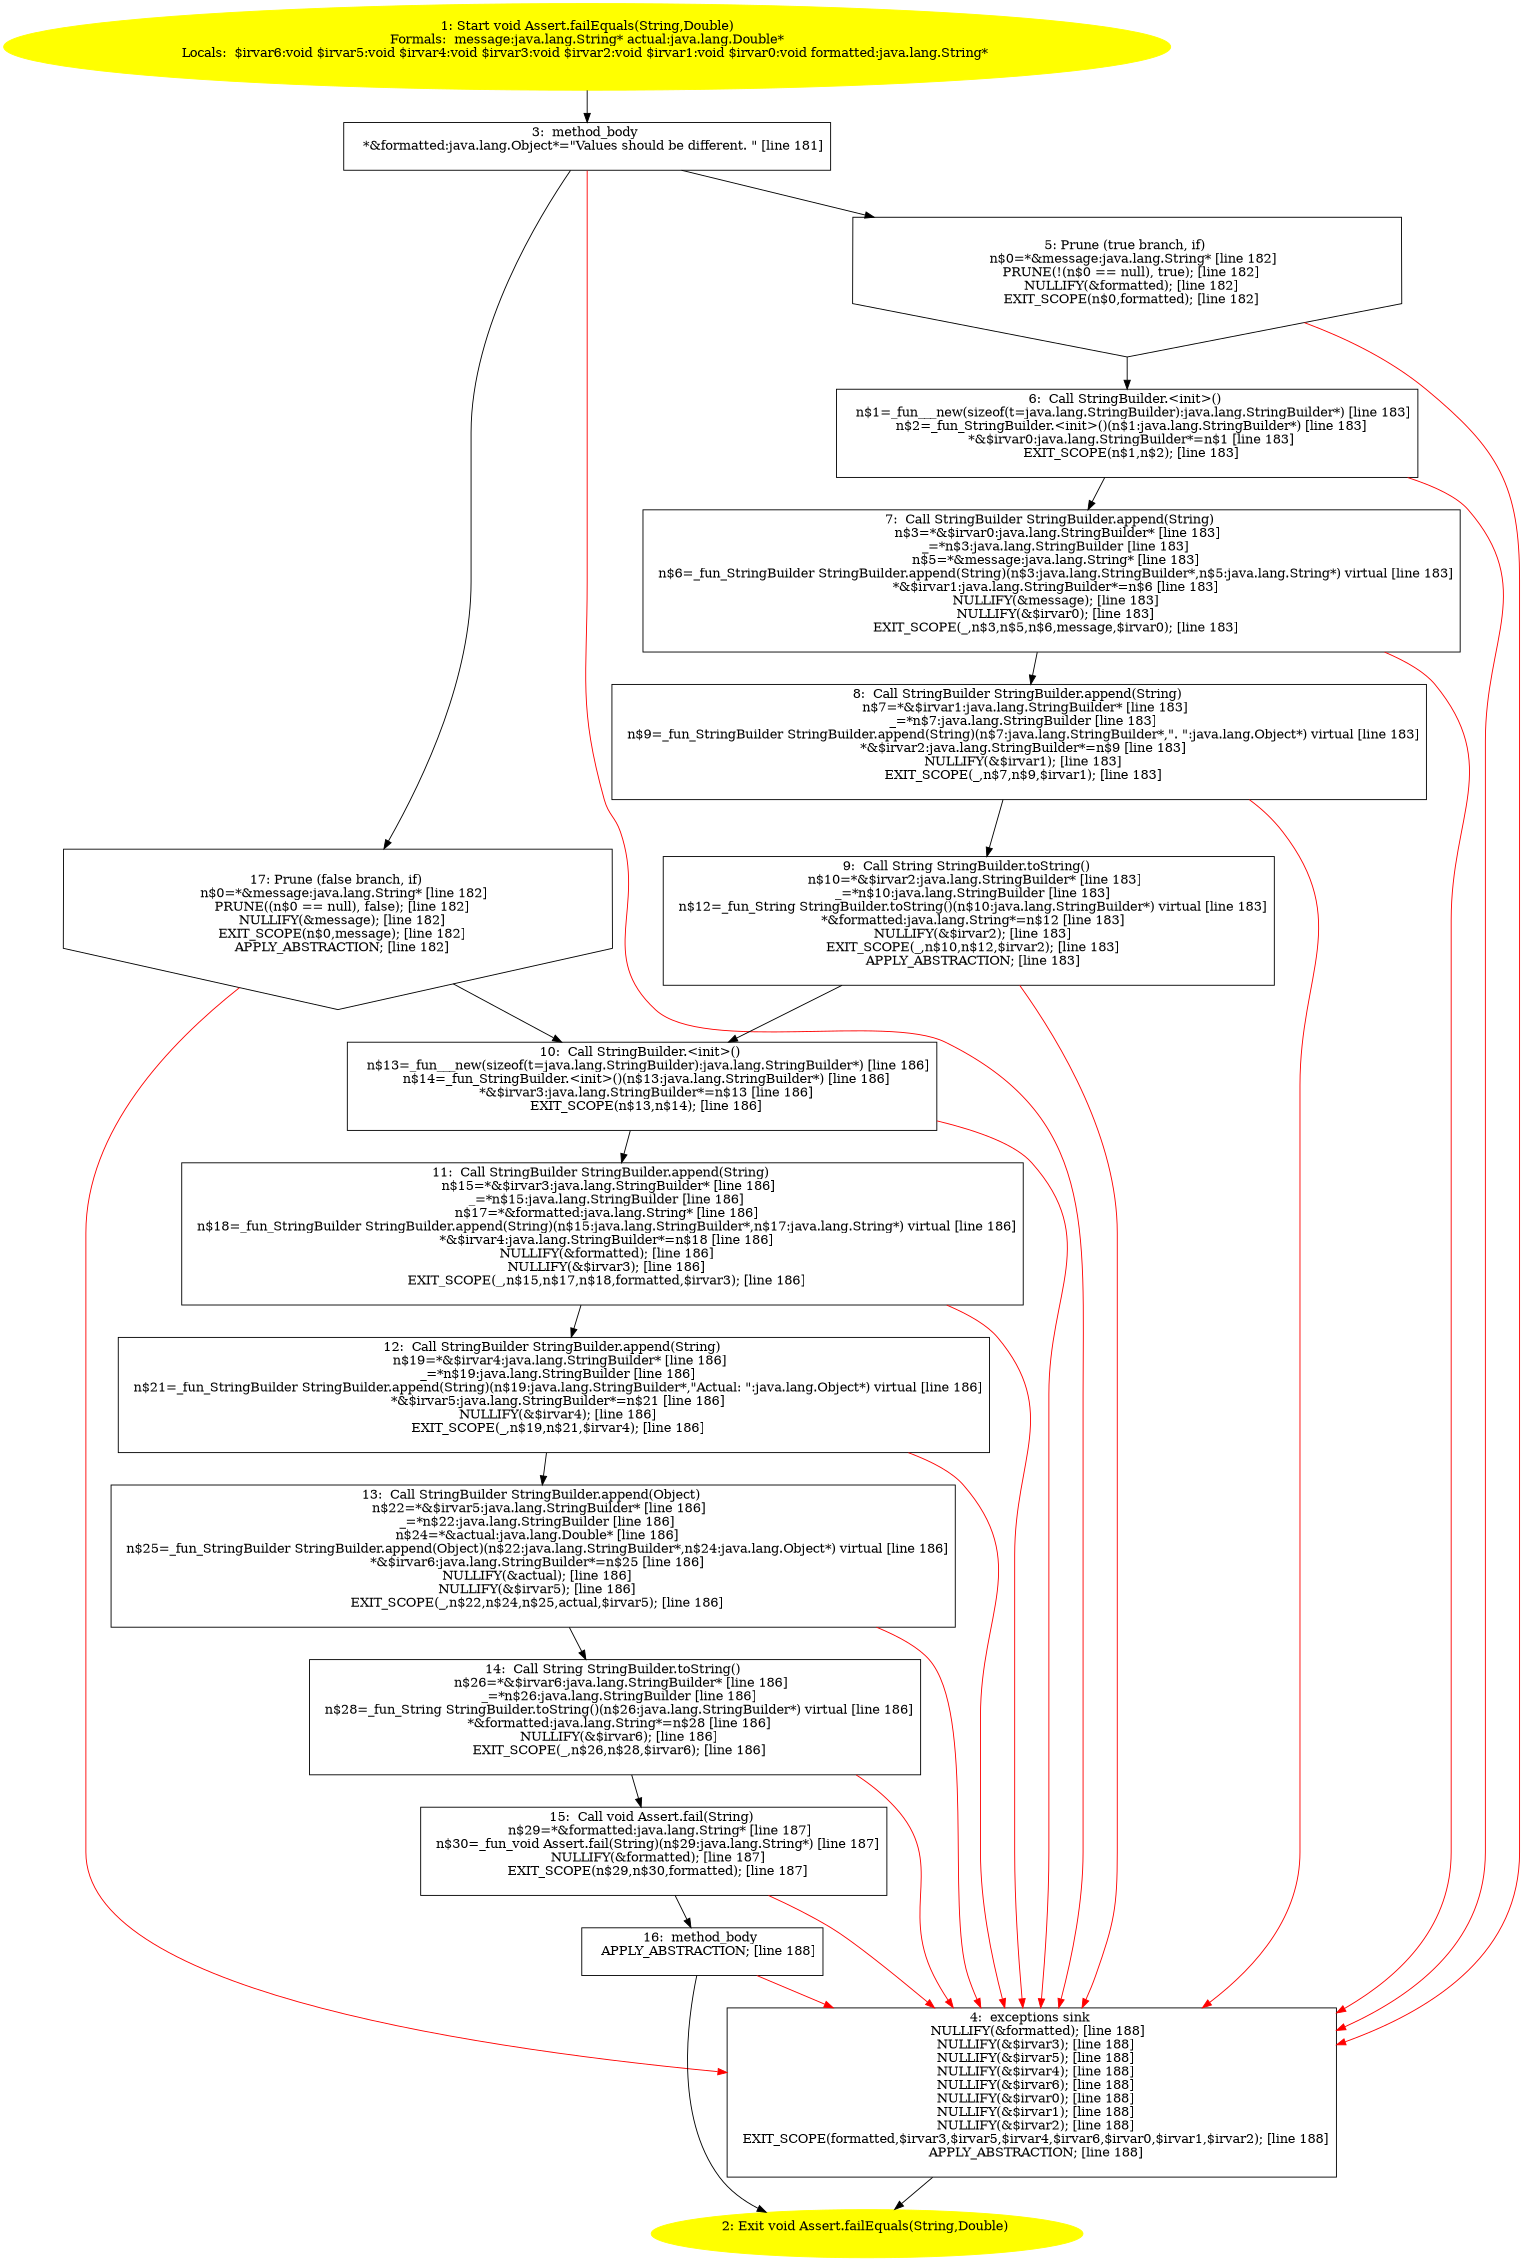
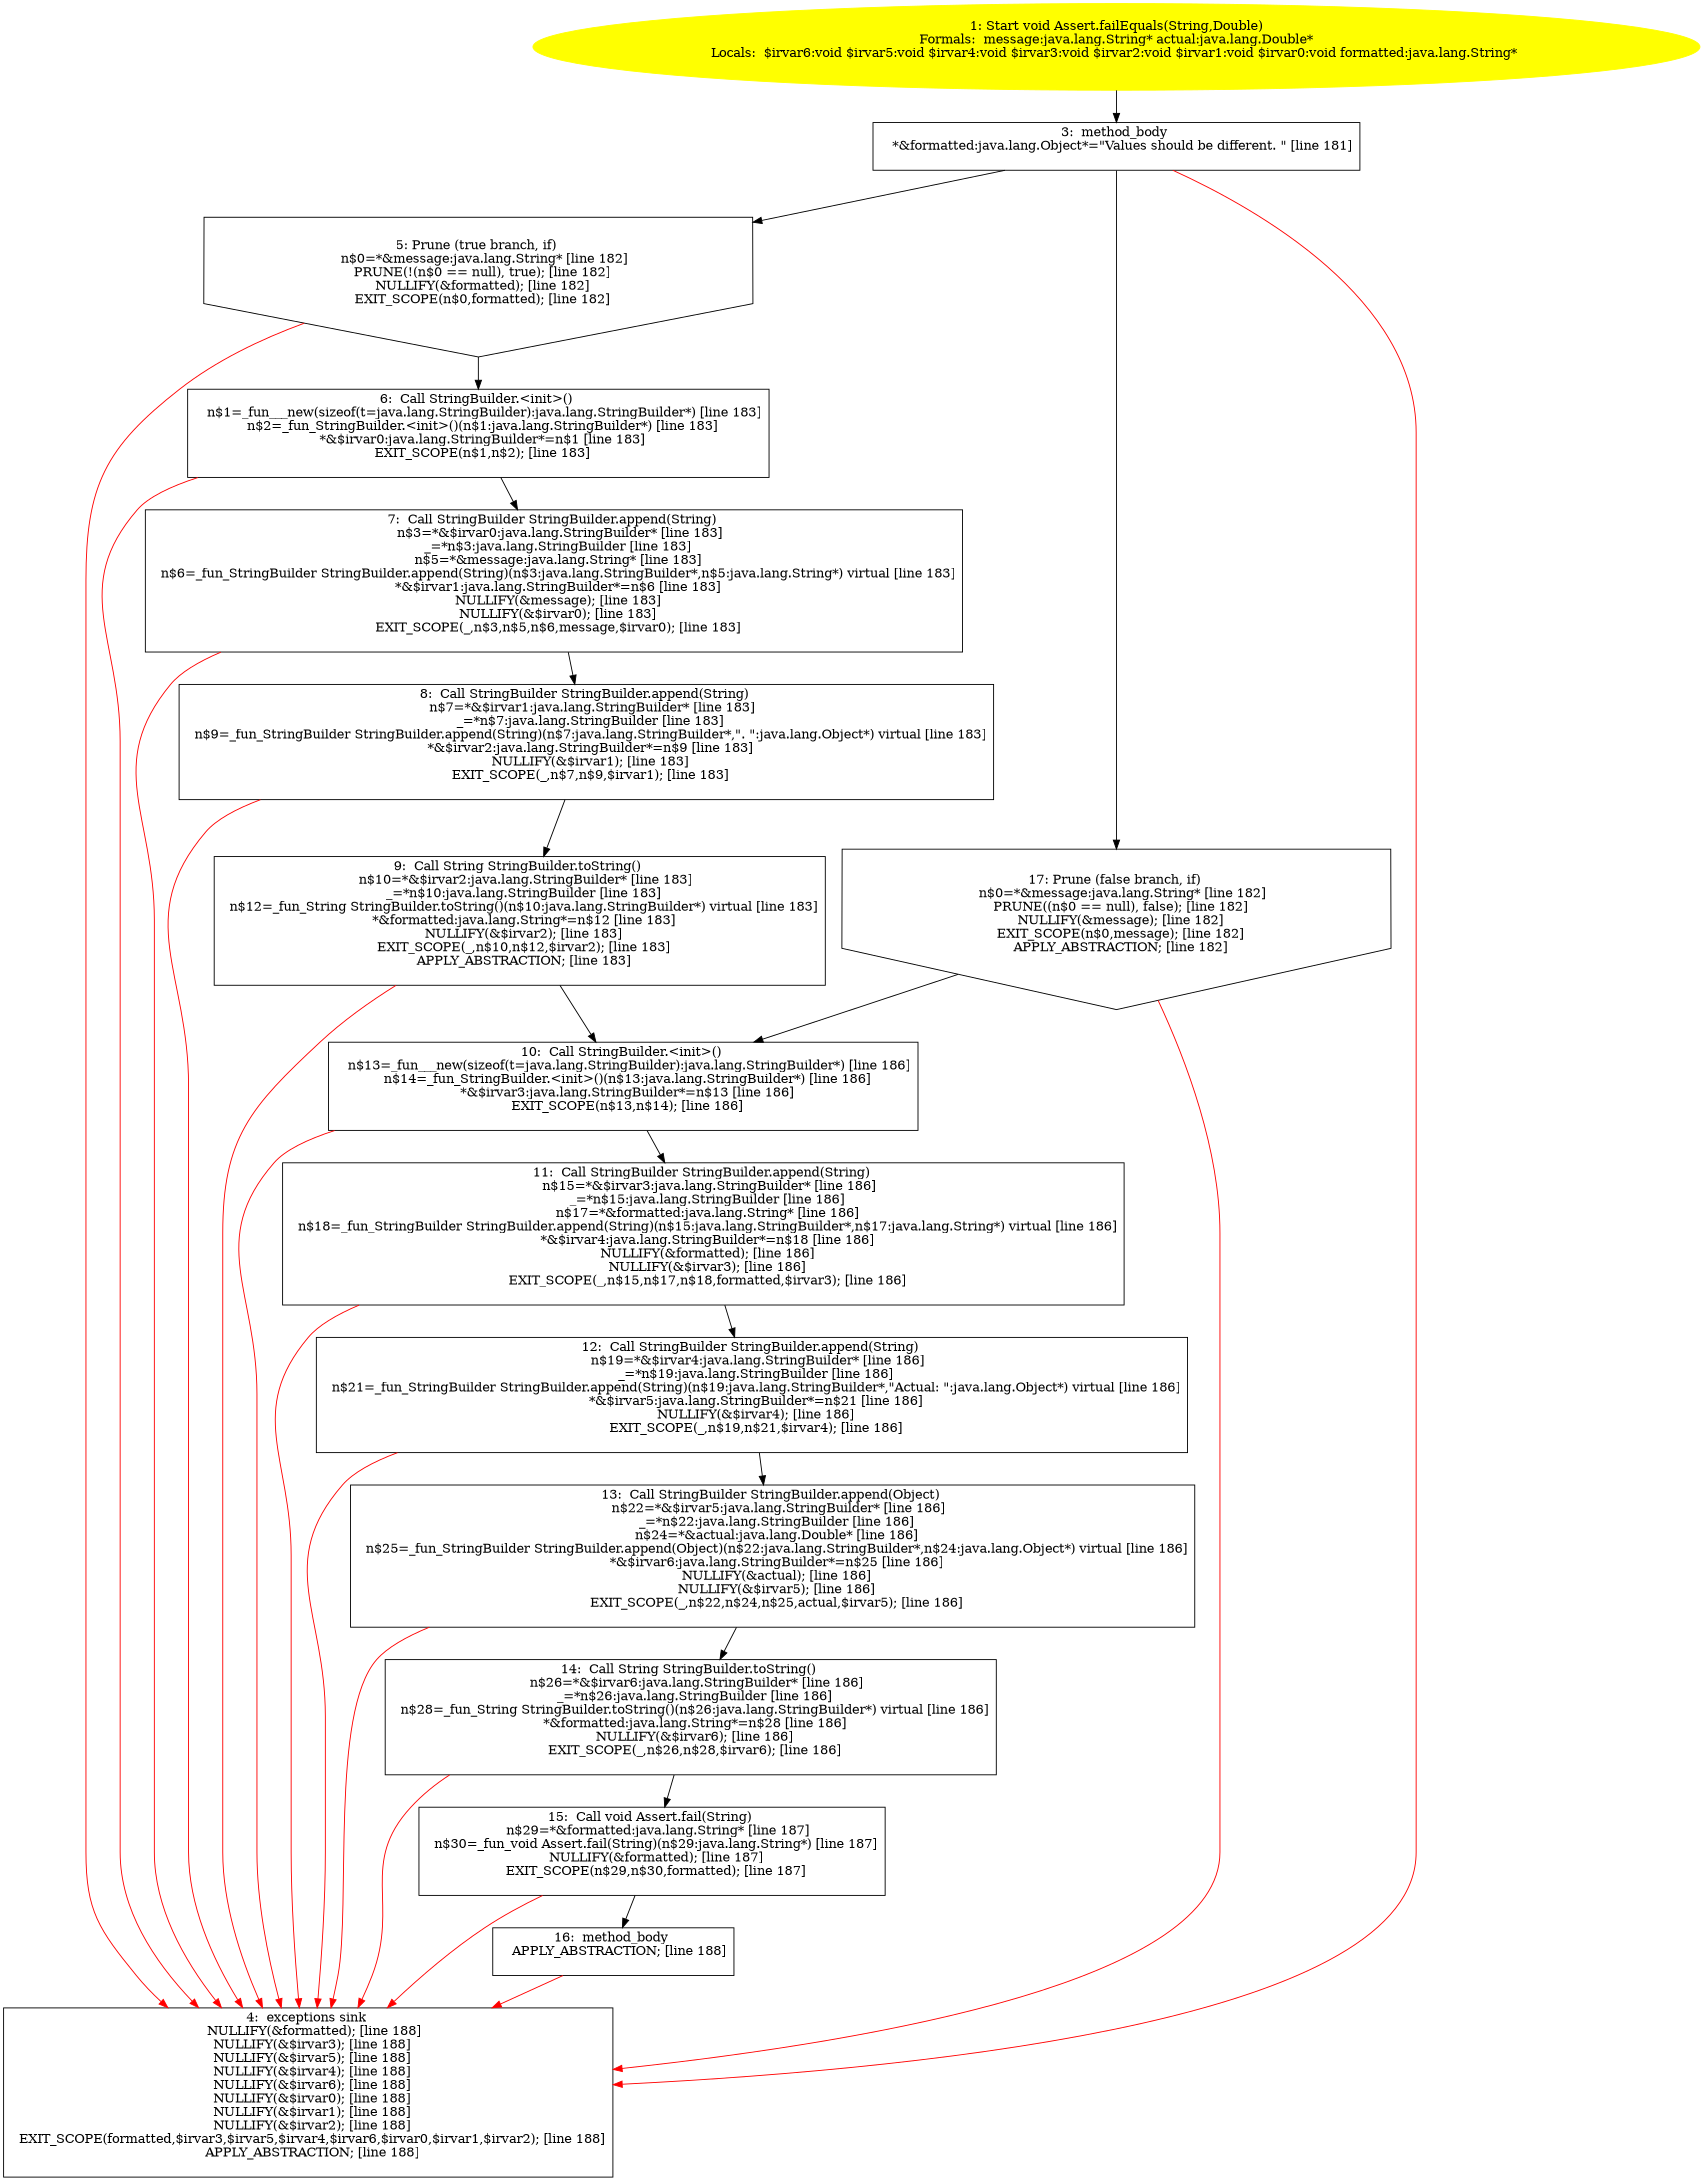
(867, 2234) -> none
